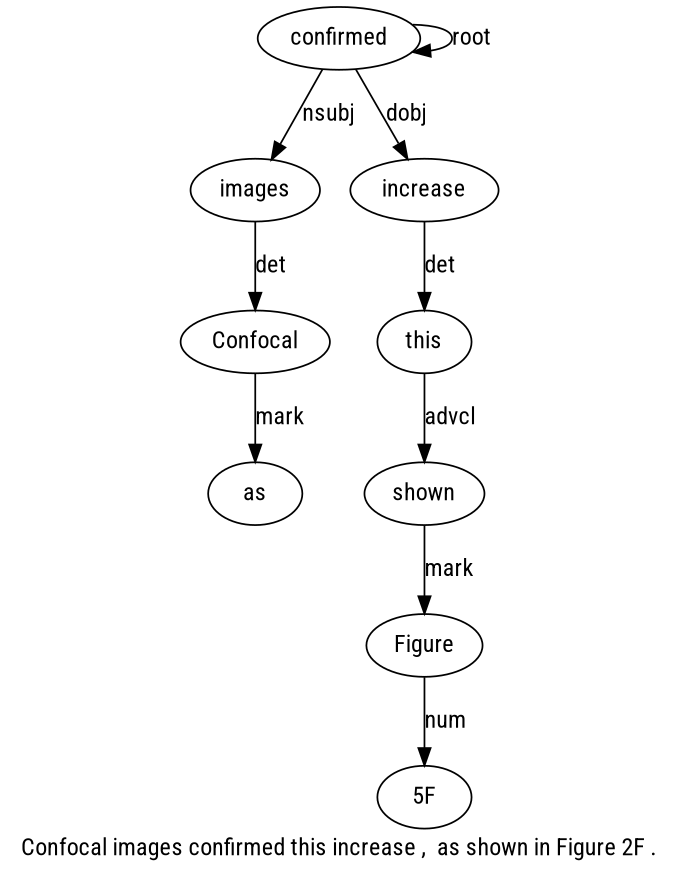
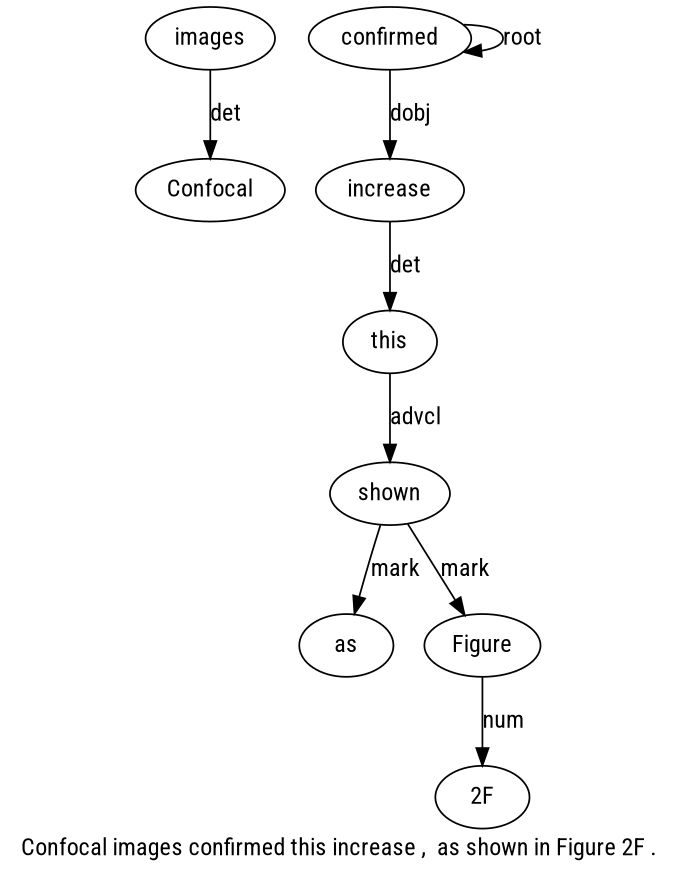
(301, 107) -> none
(255, 409) -> (369, 561)
(424, 797) -> (482, 797)
